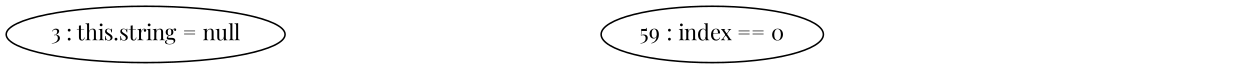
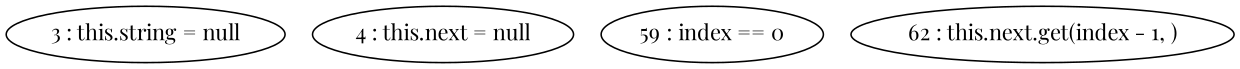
none -> (443, 34)
none -> (1043, 34)
